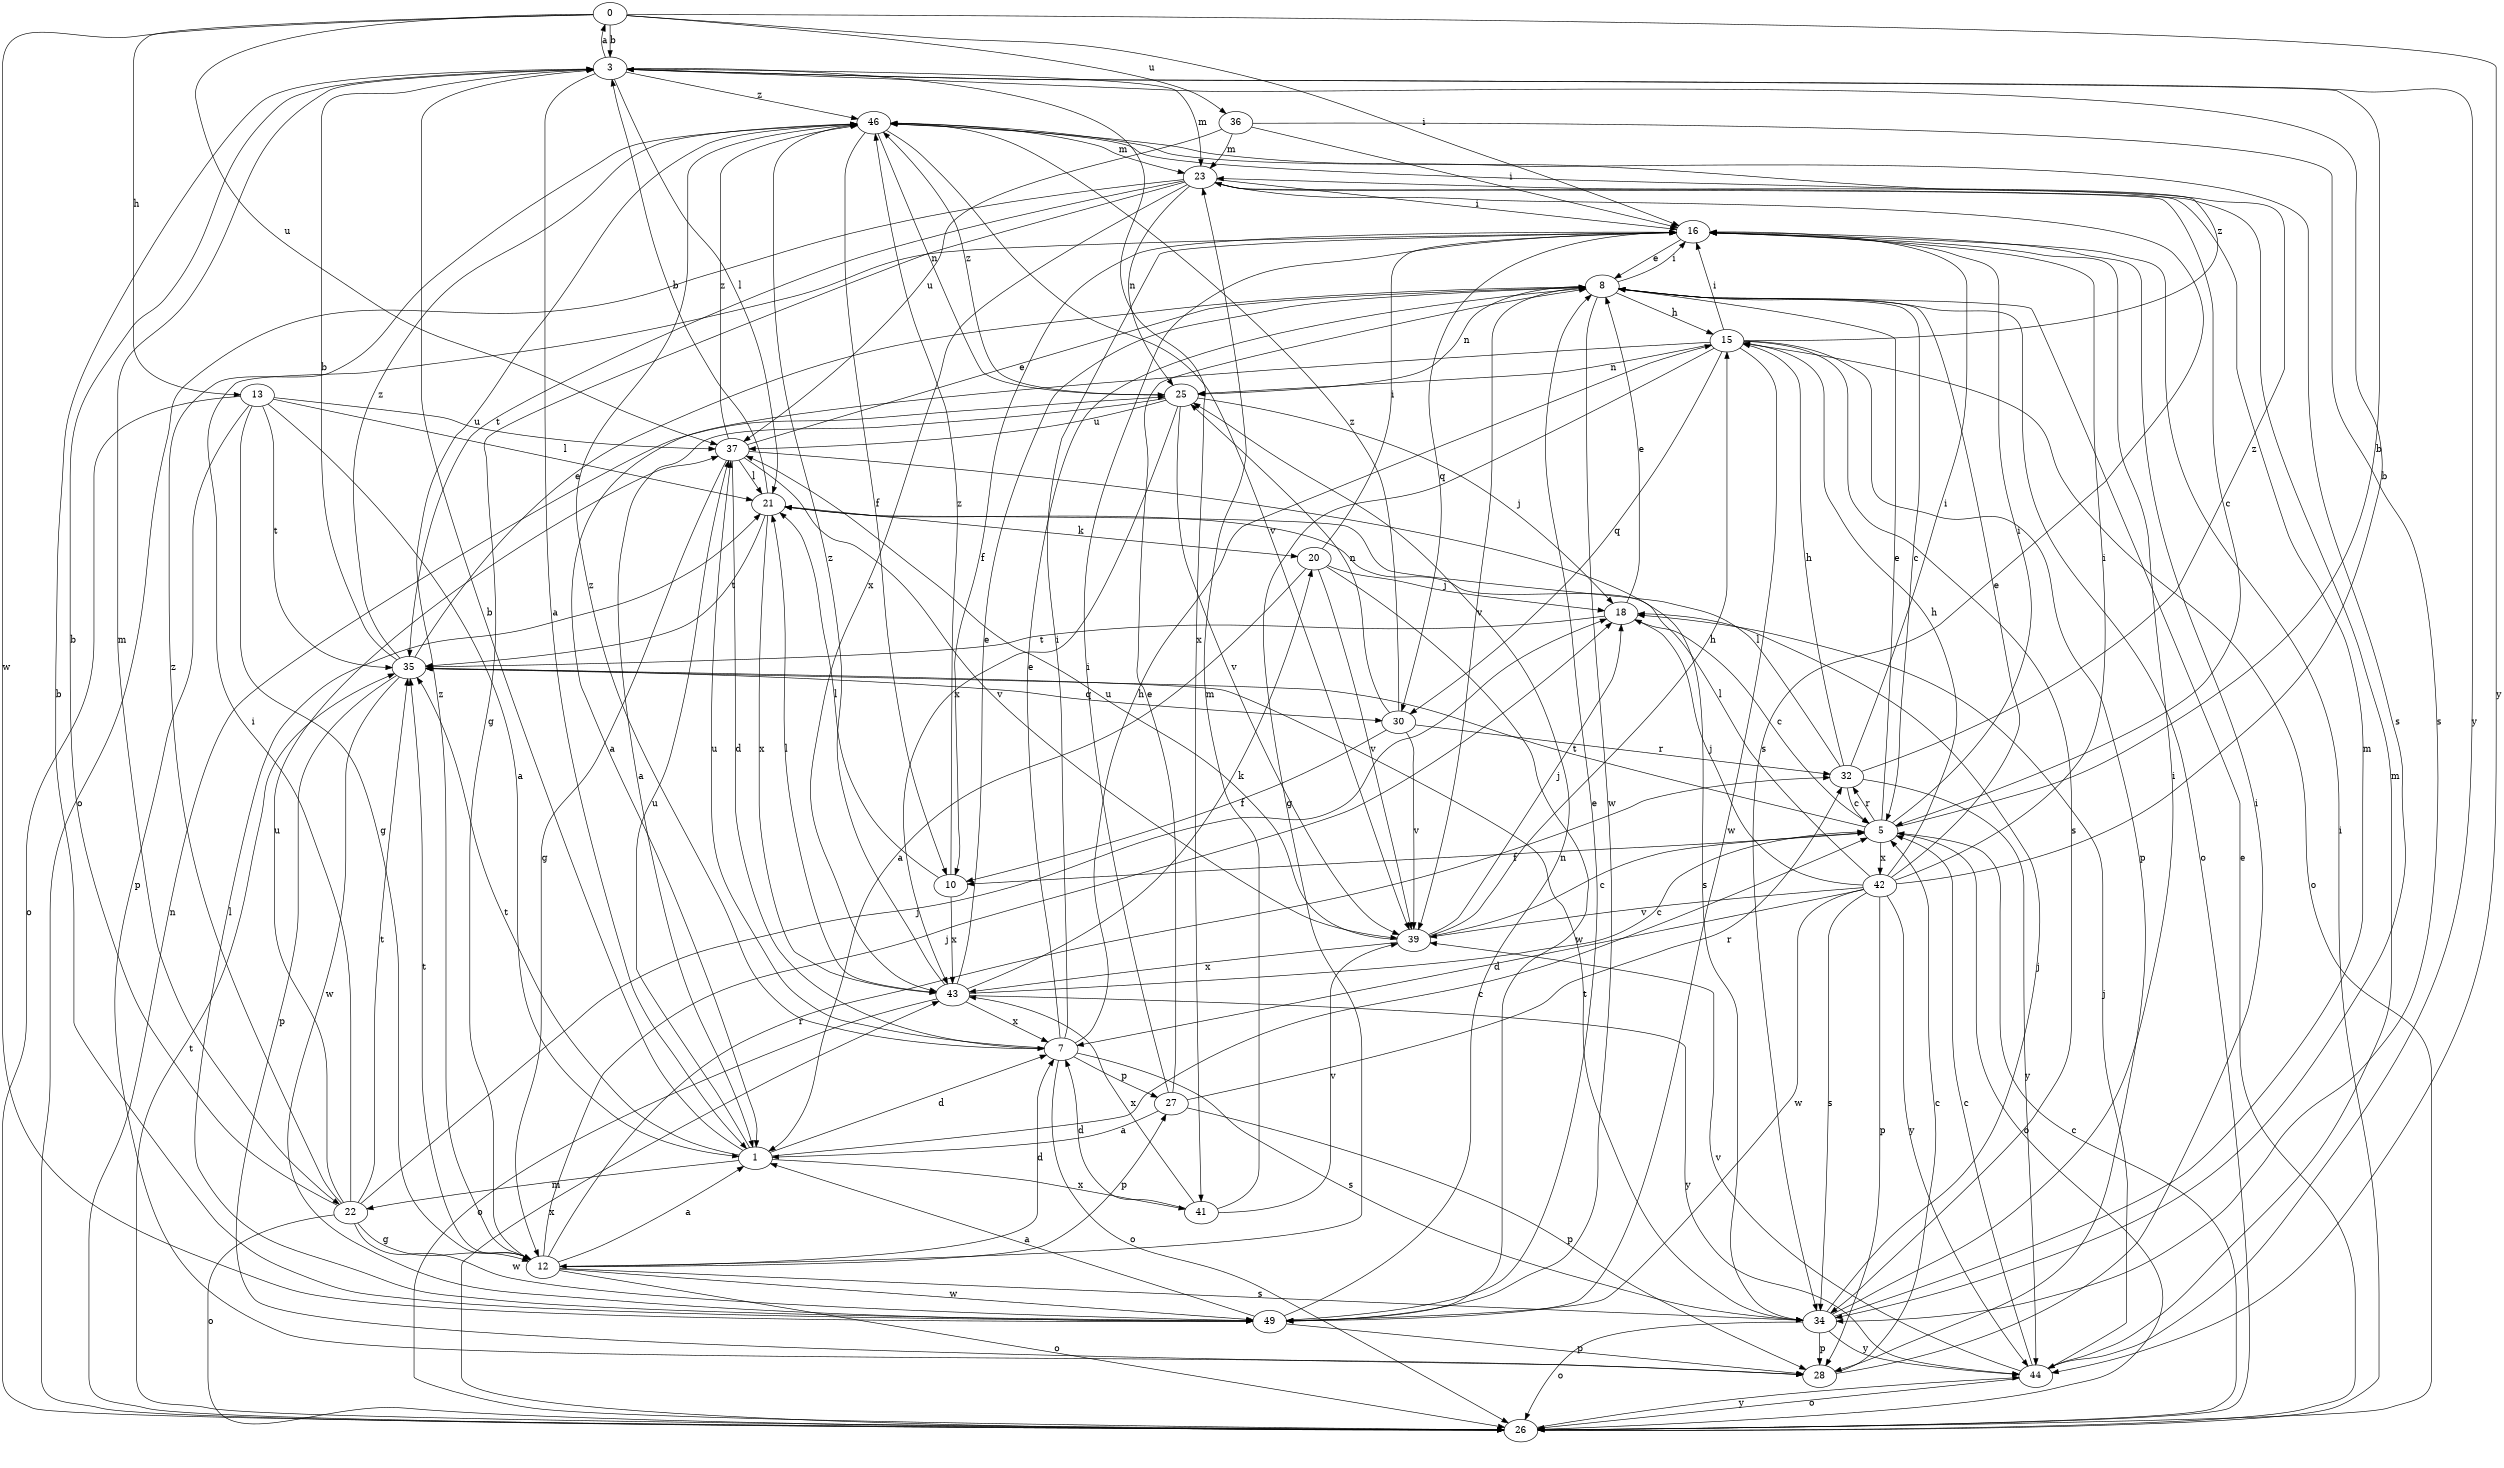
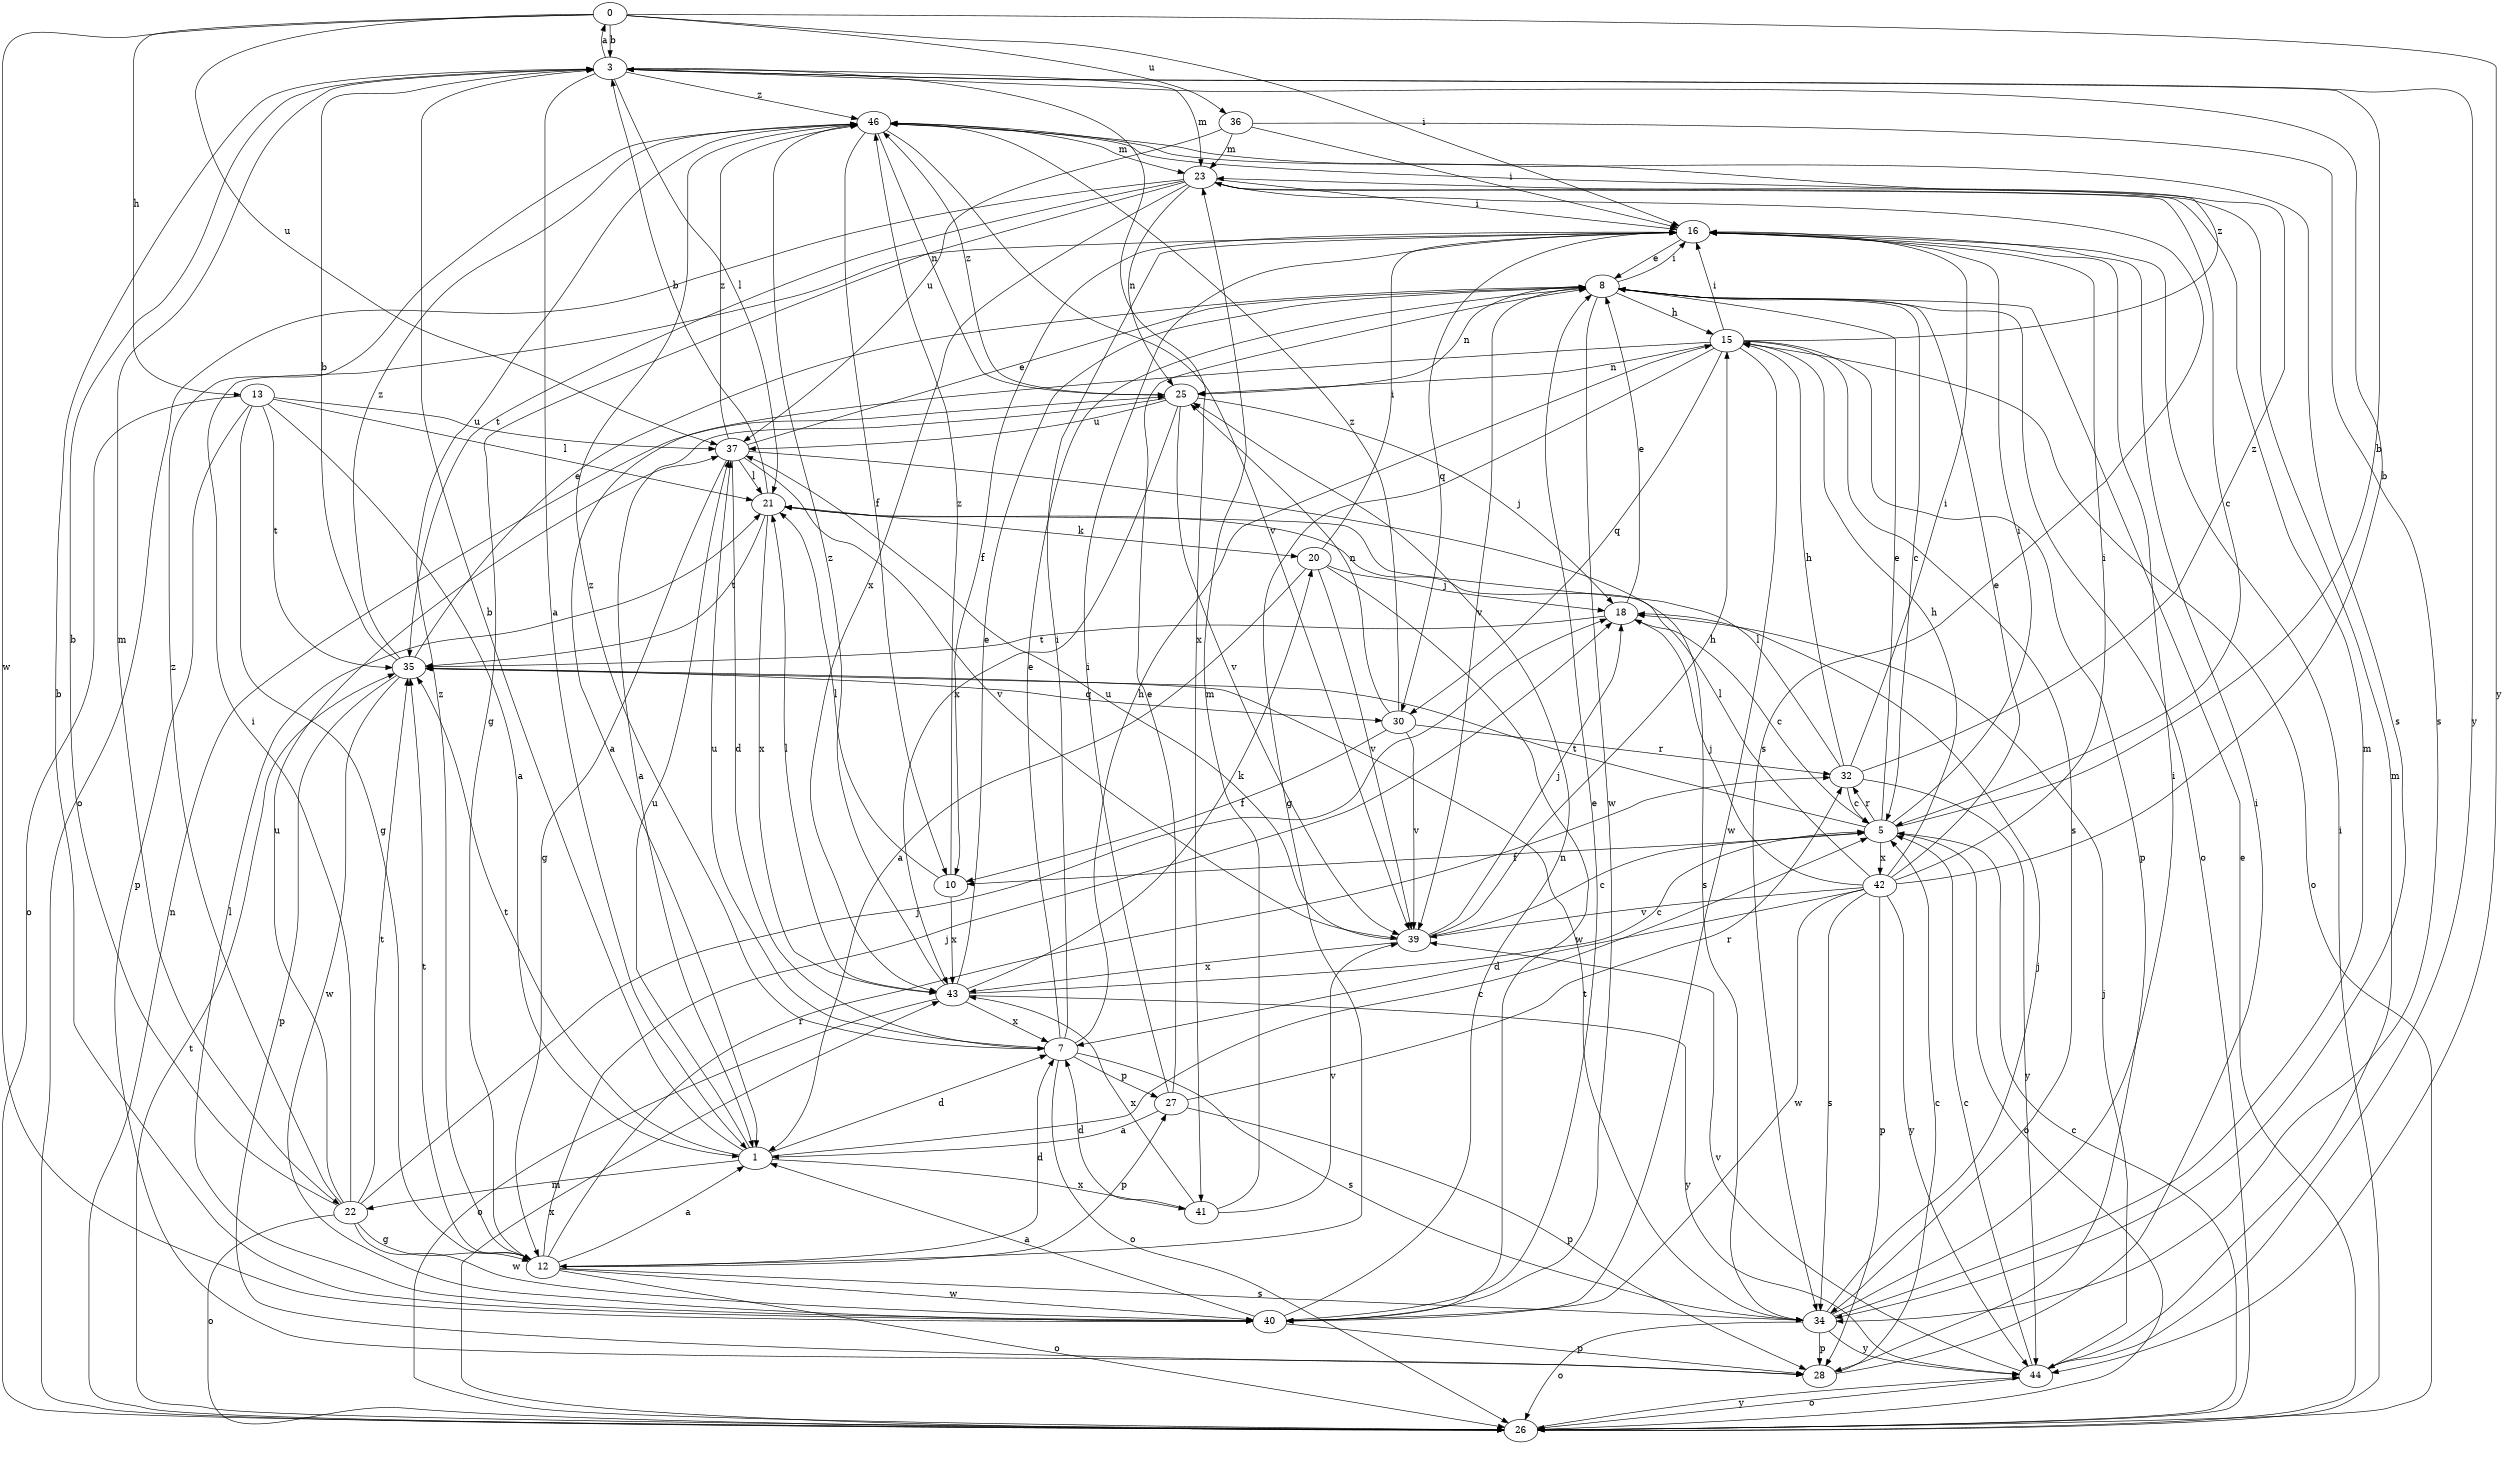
(1270, 1322) -> (1270, 1322)
